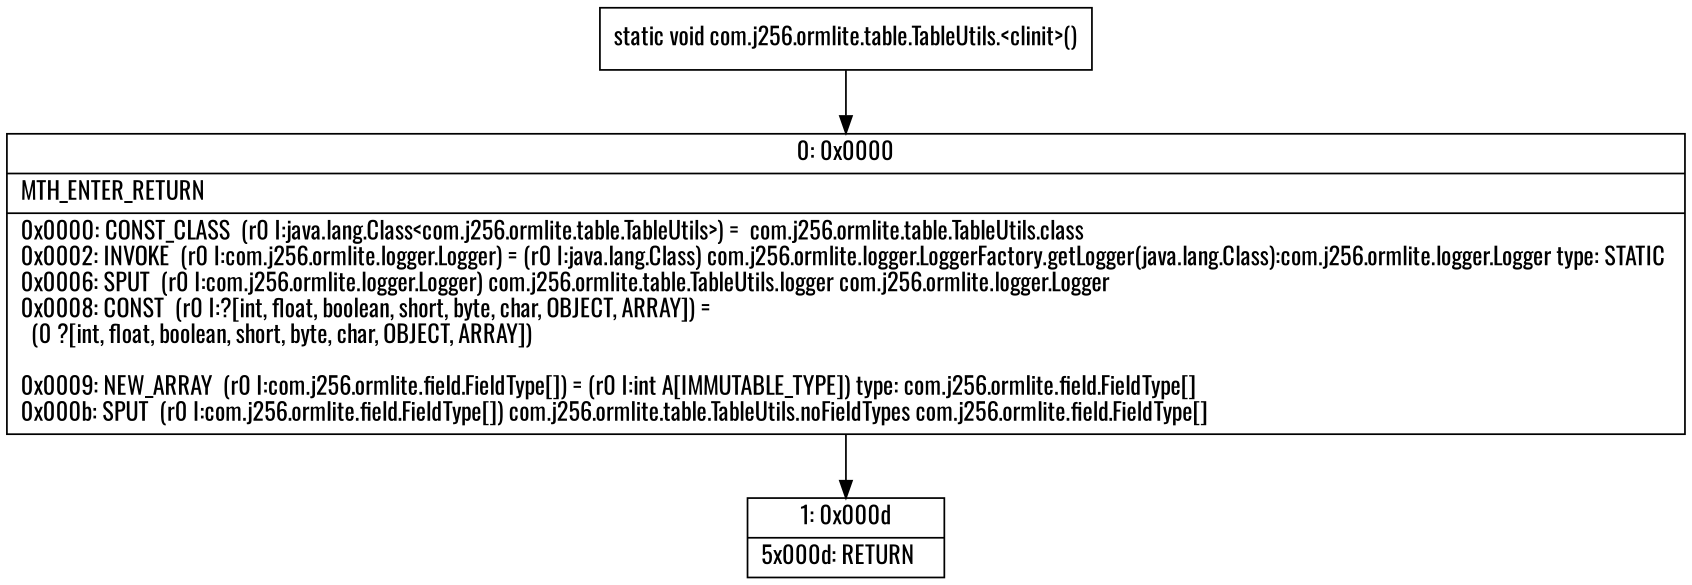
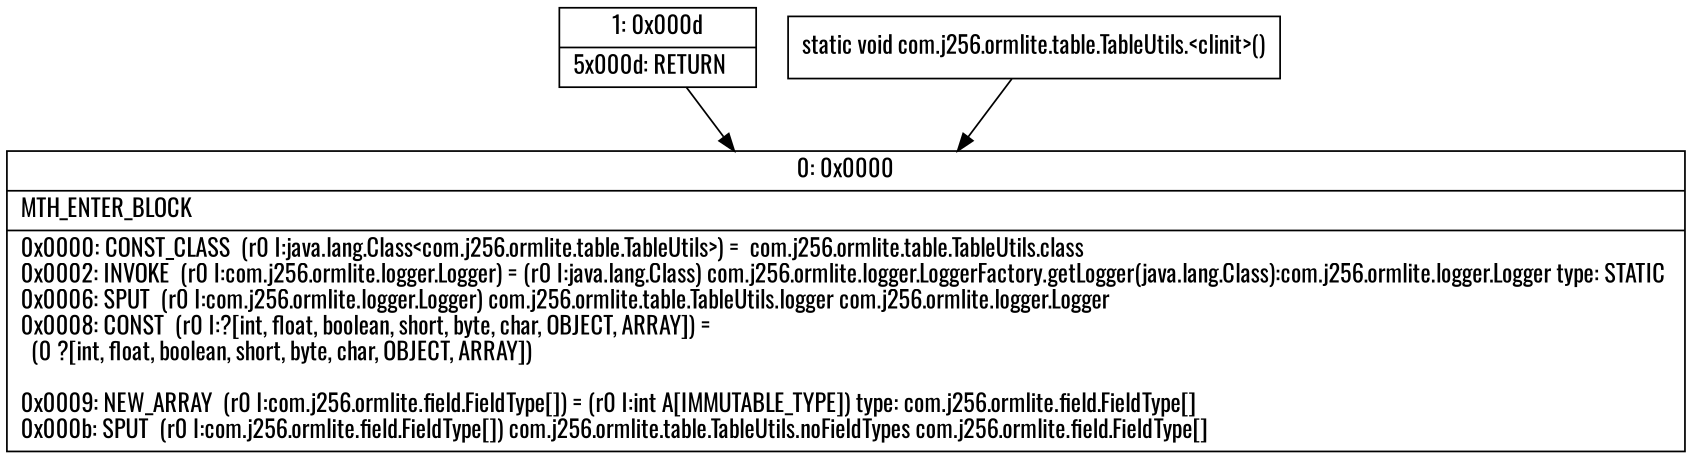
(113, 192) -> (107, 210)
(846, 457) -> (705, 112)
